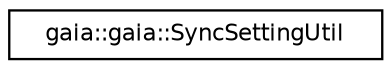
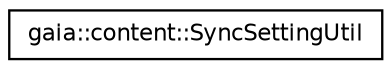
(196, 35) -> (196, 35)
